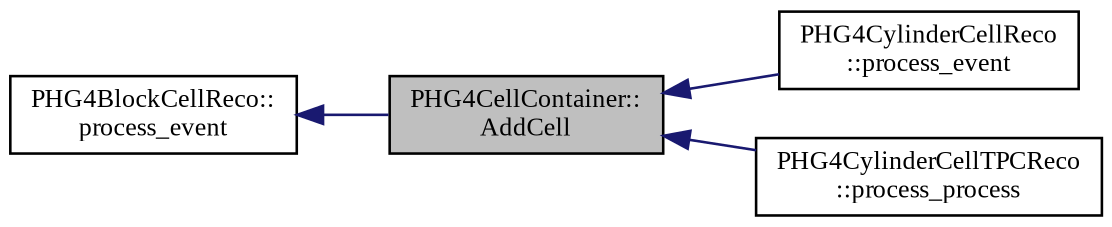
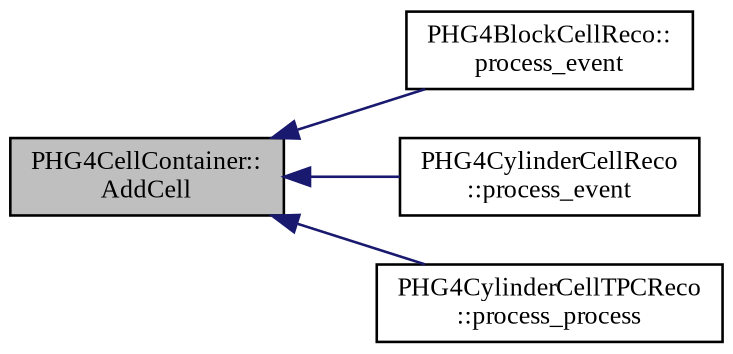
(356, 115) -> (361, 109)
